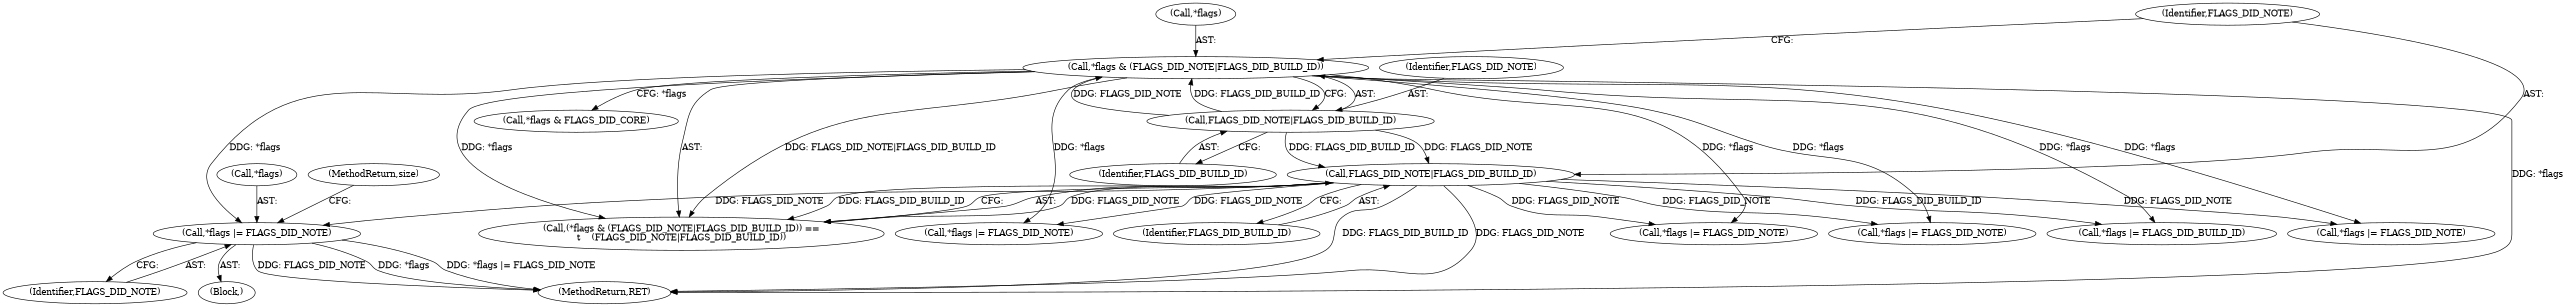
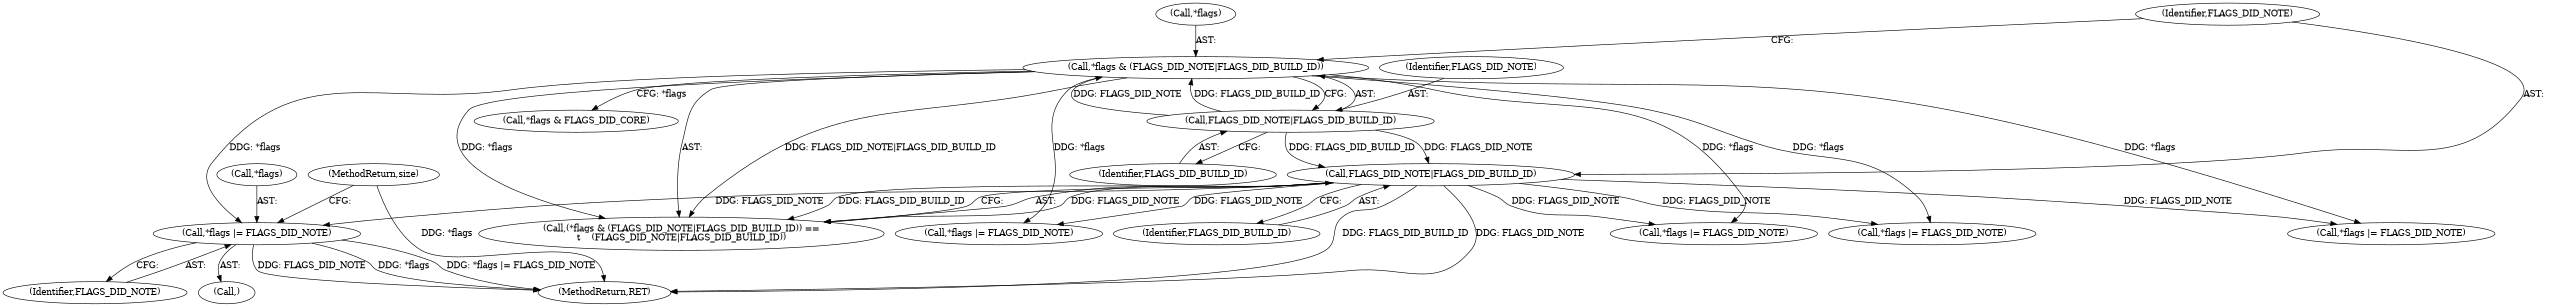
(2162, 234) -> none
(2257, 273) -> (477, 256)
(227, 293) -> (227, 293)
